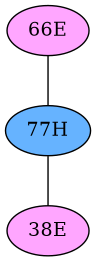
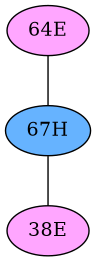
(48, 31) -> (48, 31)
(48, 131) -> (48, 131)
